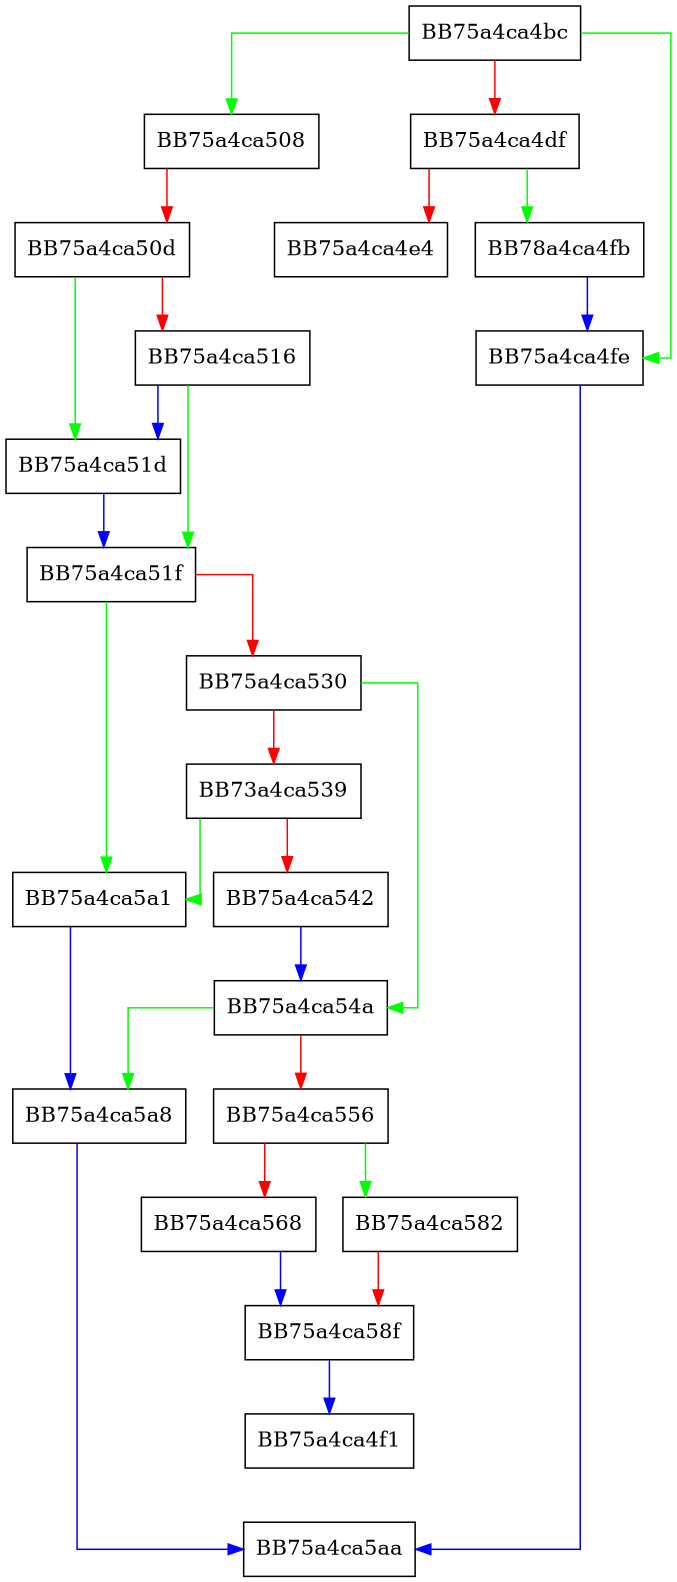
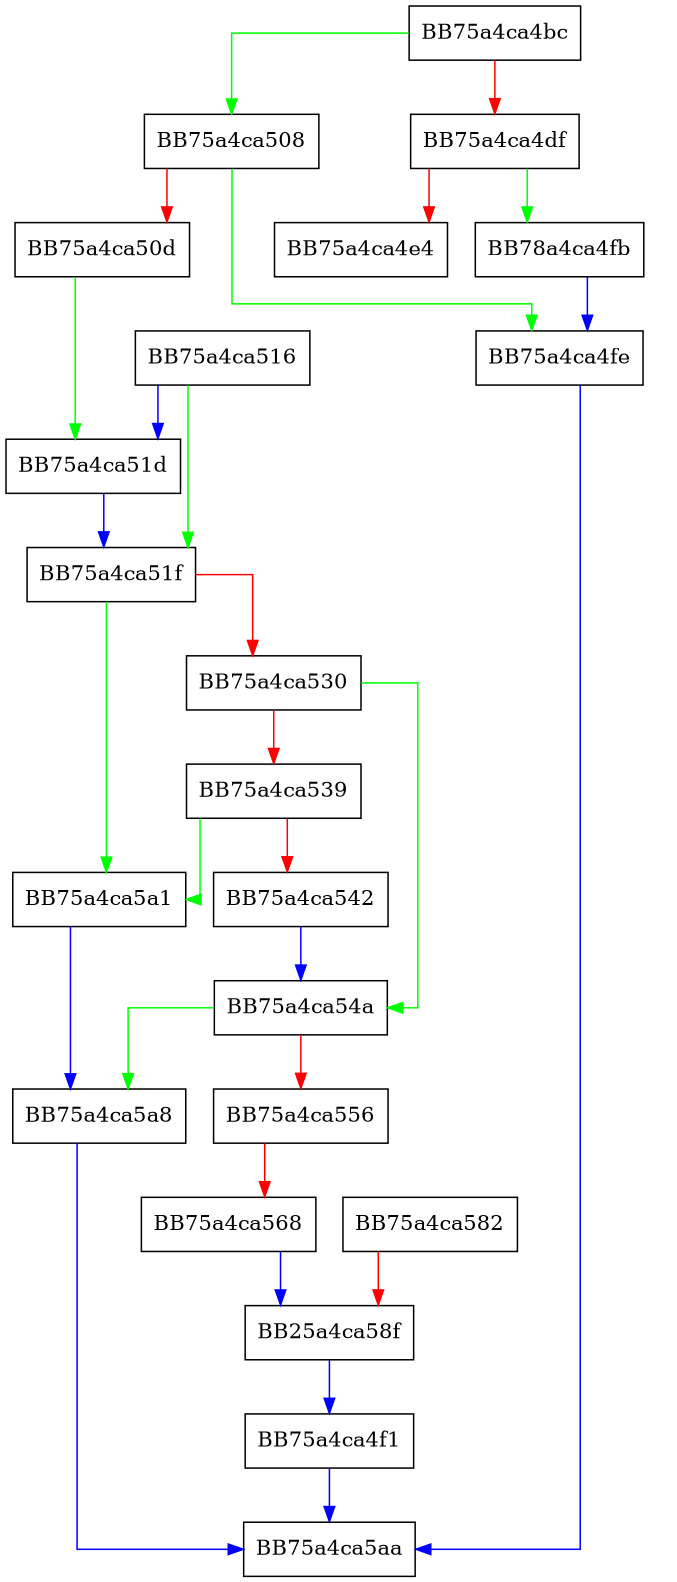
(671, 157) -> (320, 304)
(162, 296) -> none
(274, 791) -> (274, 791)
(366, 1163) -> none
(329, 1333) -> (329, 1333)
none -> (329, 1487)
